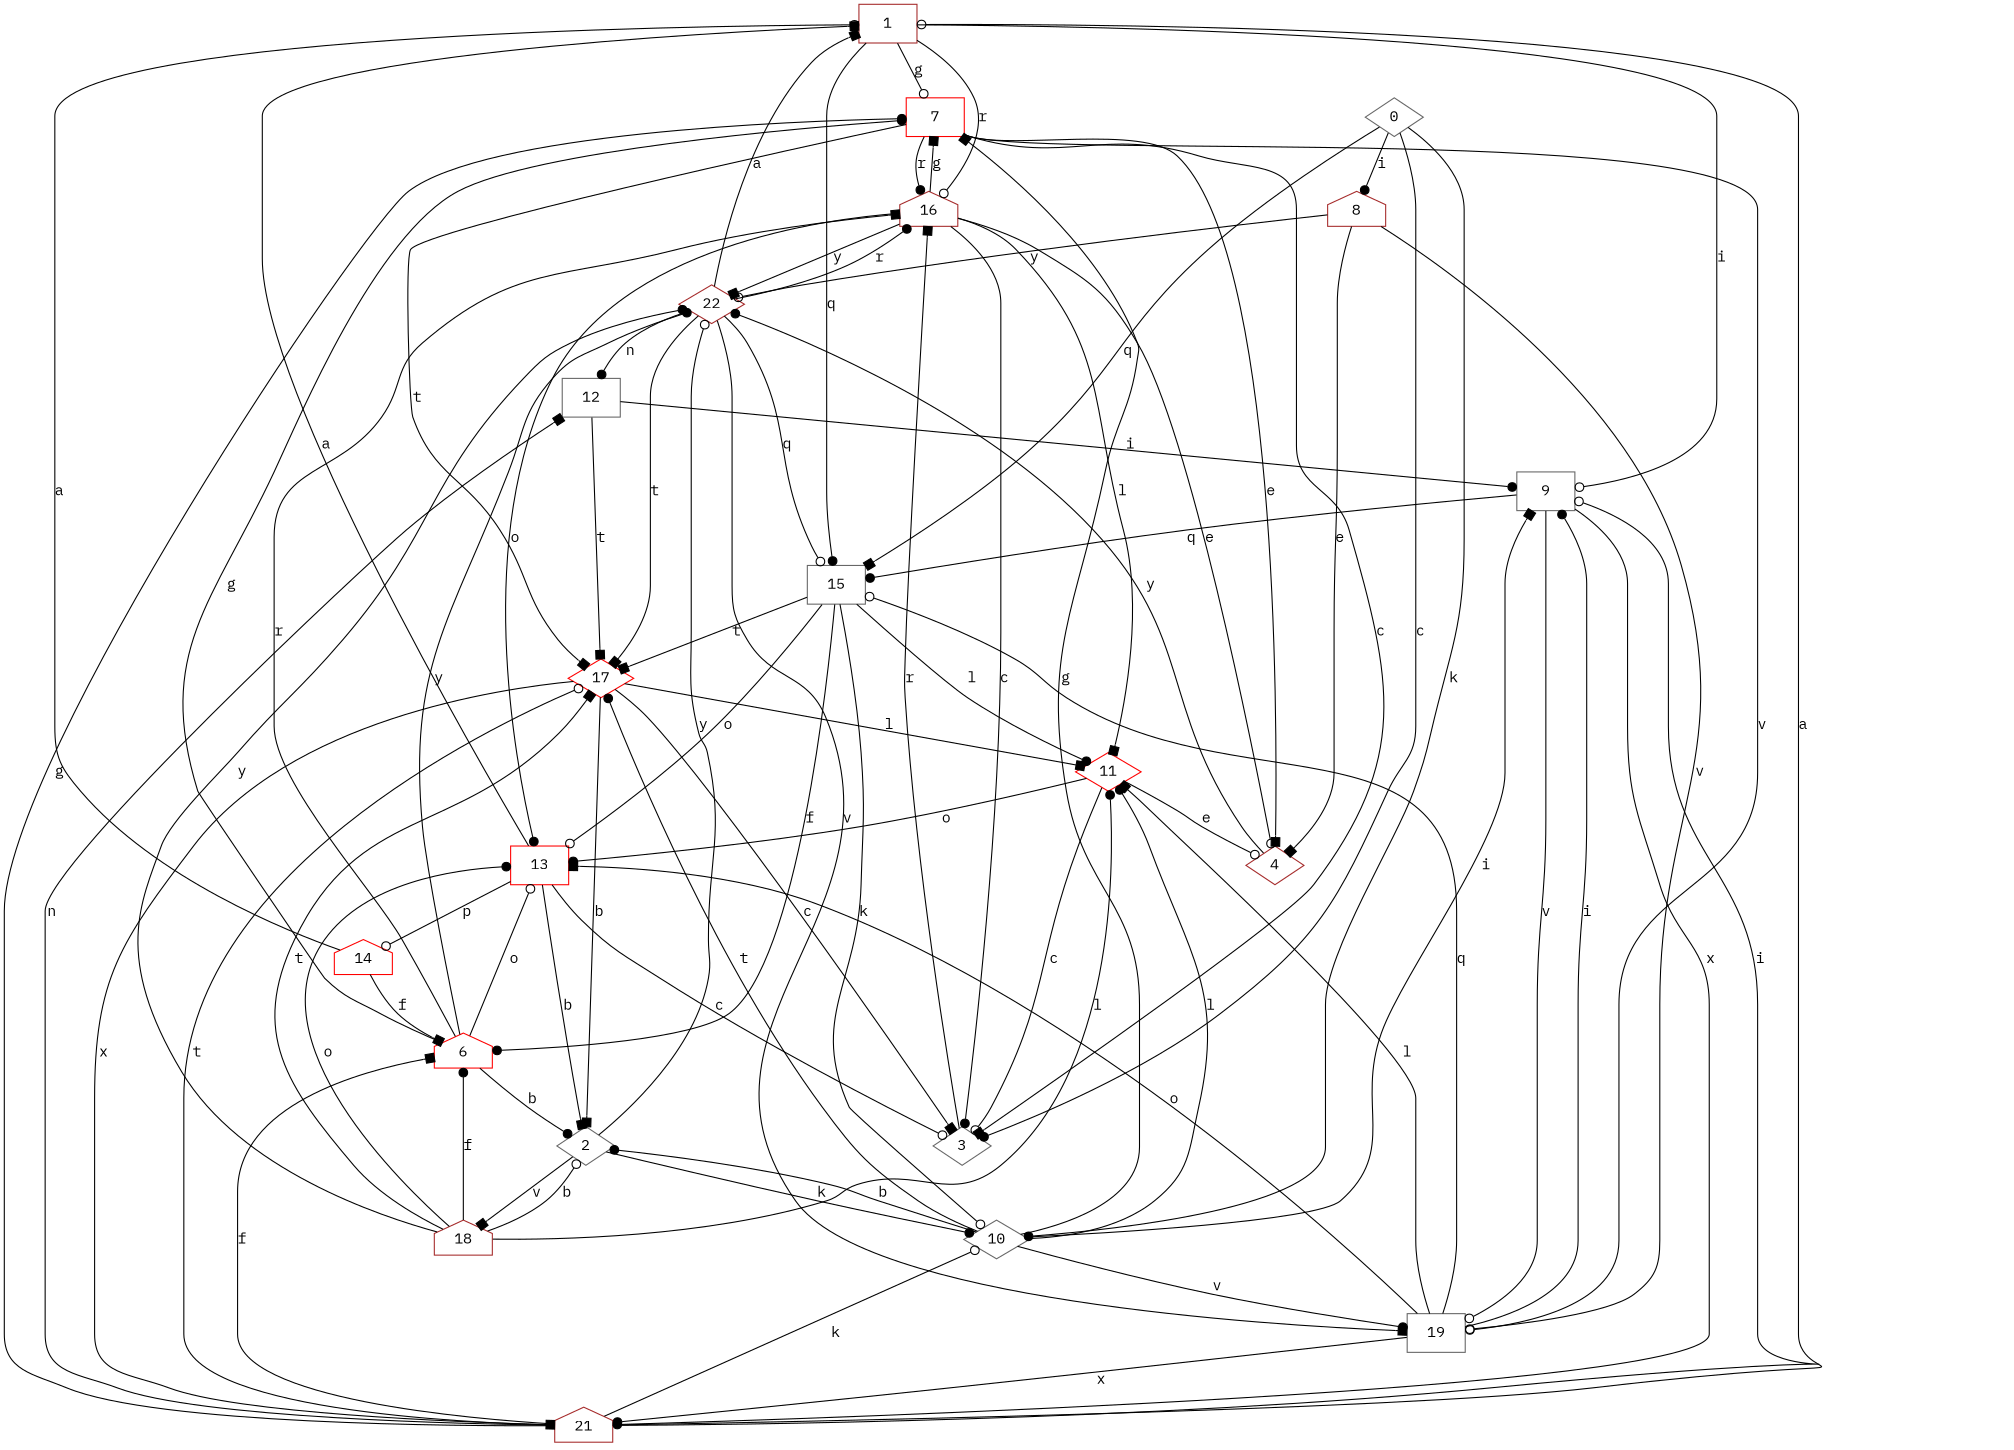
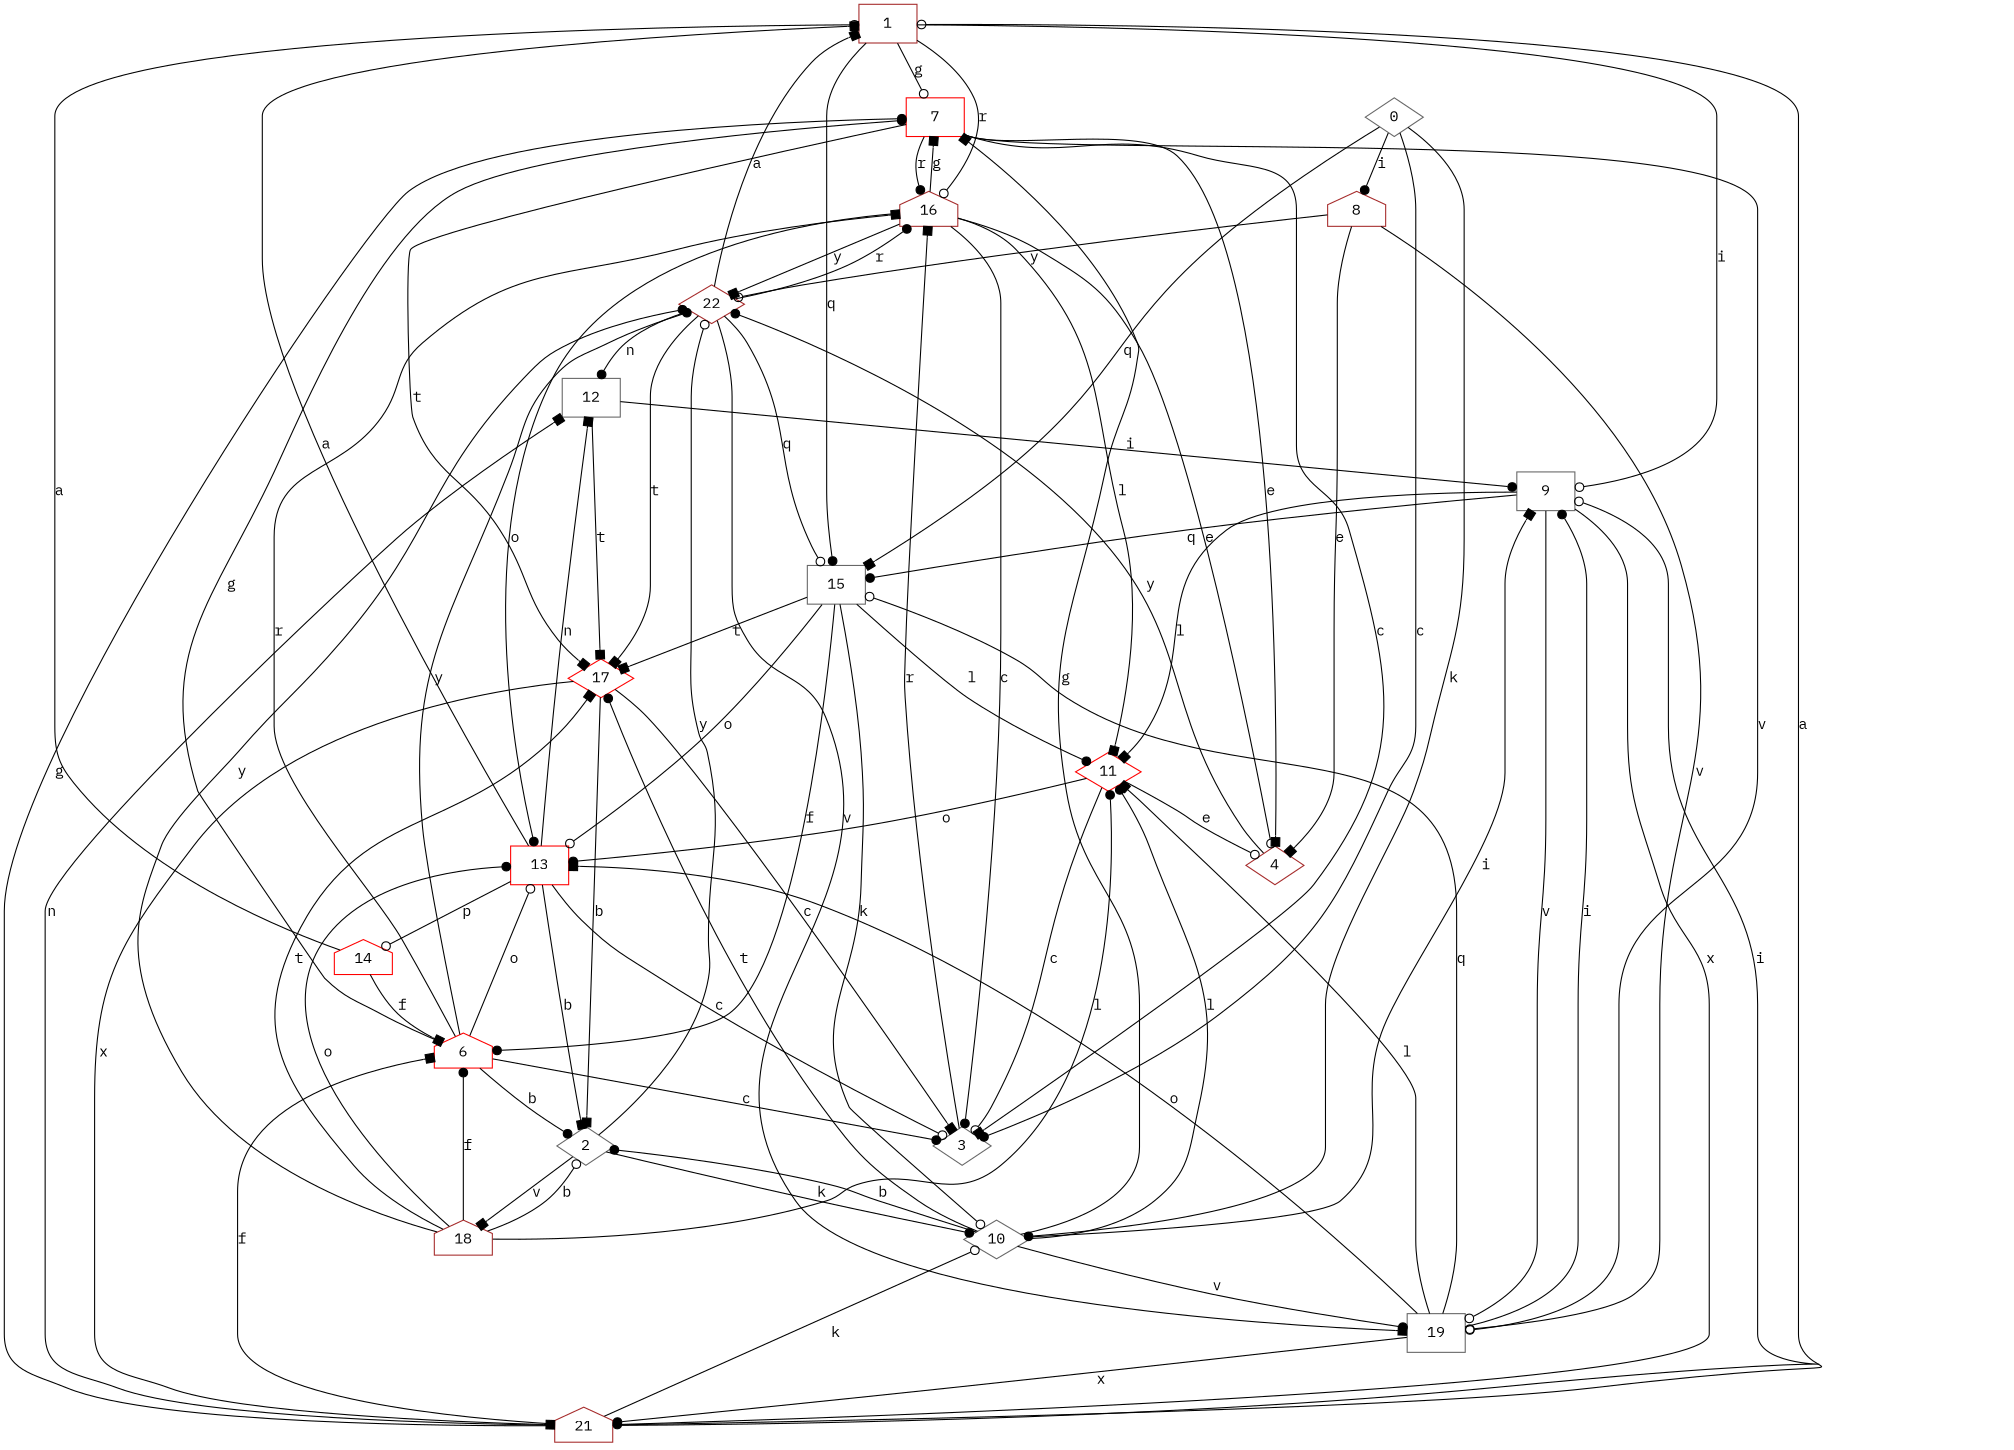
none -> (563, 626)
(849, 724) -> (1223, 533)
none -> (712, 1099)
(184, 1118) -> none
